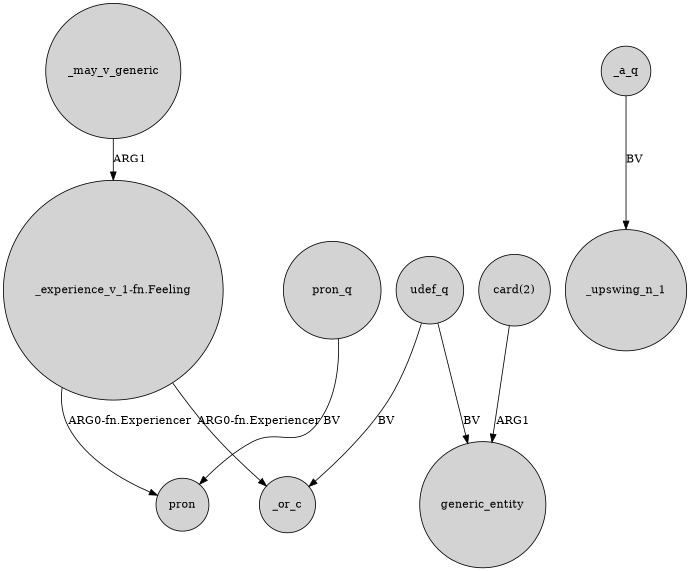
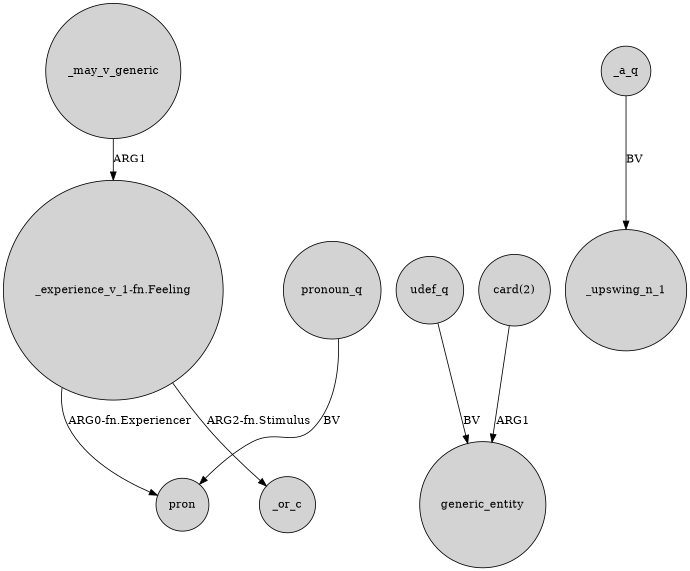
(332, 290) -> (332, 290)
(381, 411) -> none
(259, 421) -> (259, 421)
